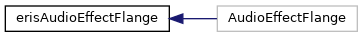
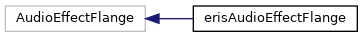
(200, 19) -> (176, 19)
